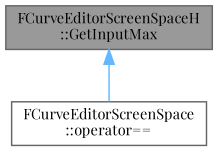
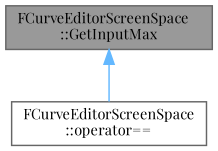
(109, 28) -> (109, 28)
